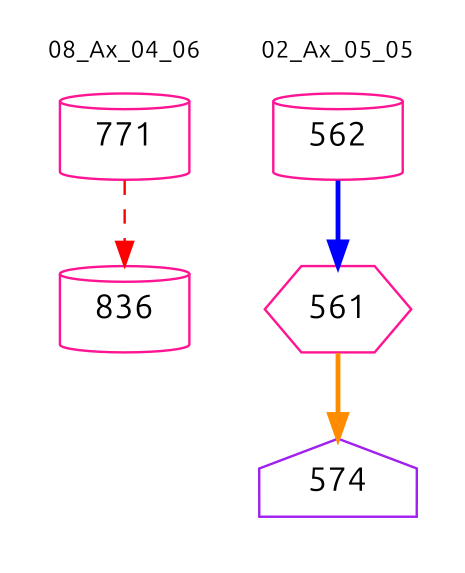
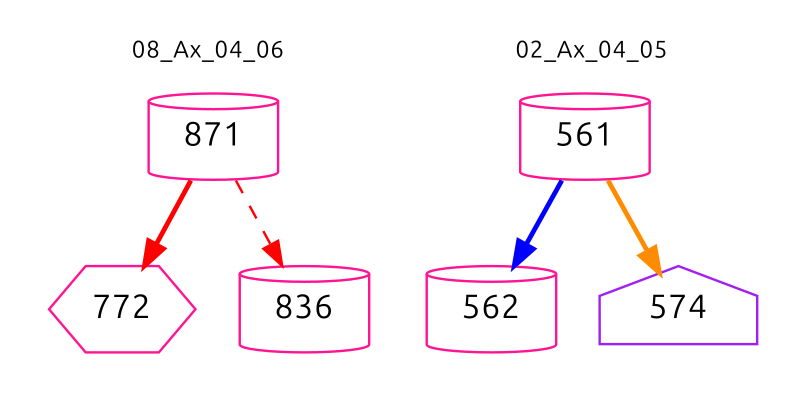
(338, 52) -> (592, 52)
(125, 137) -> (213, 137)
(338, 211) -> (544, 213)
none -> (122, 309)
(338, 309) -> (585, 137)
